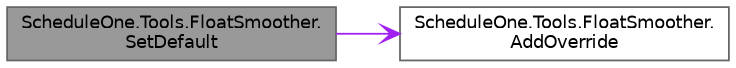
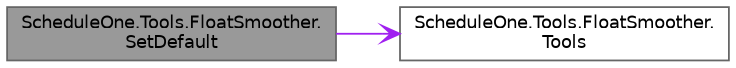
(564, 34) -> (564, 34)
